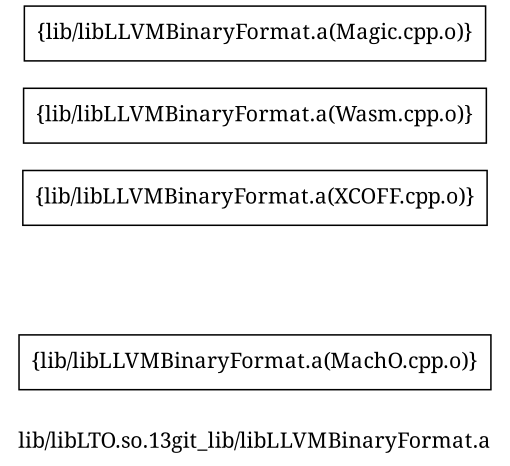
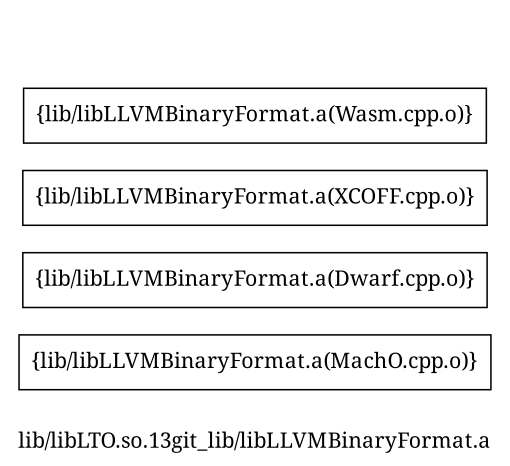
(255, 33) -> none
none -> (255, 280)
